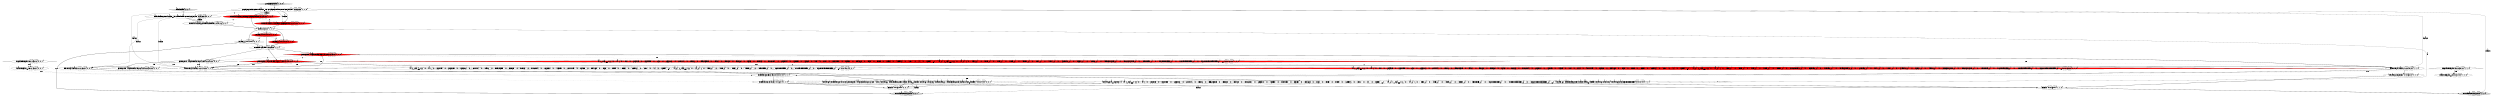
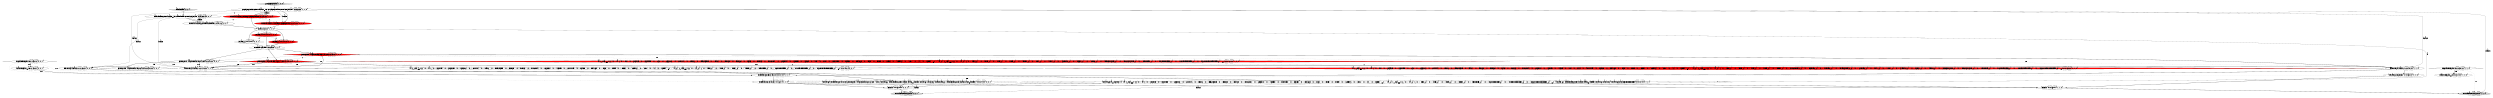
(394, 75) -> (394, 75)
(1620, 75) -> (2475, 76)
(371, 93) -> (902, 91)
